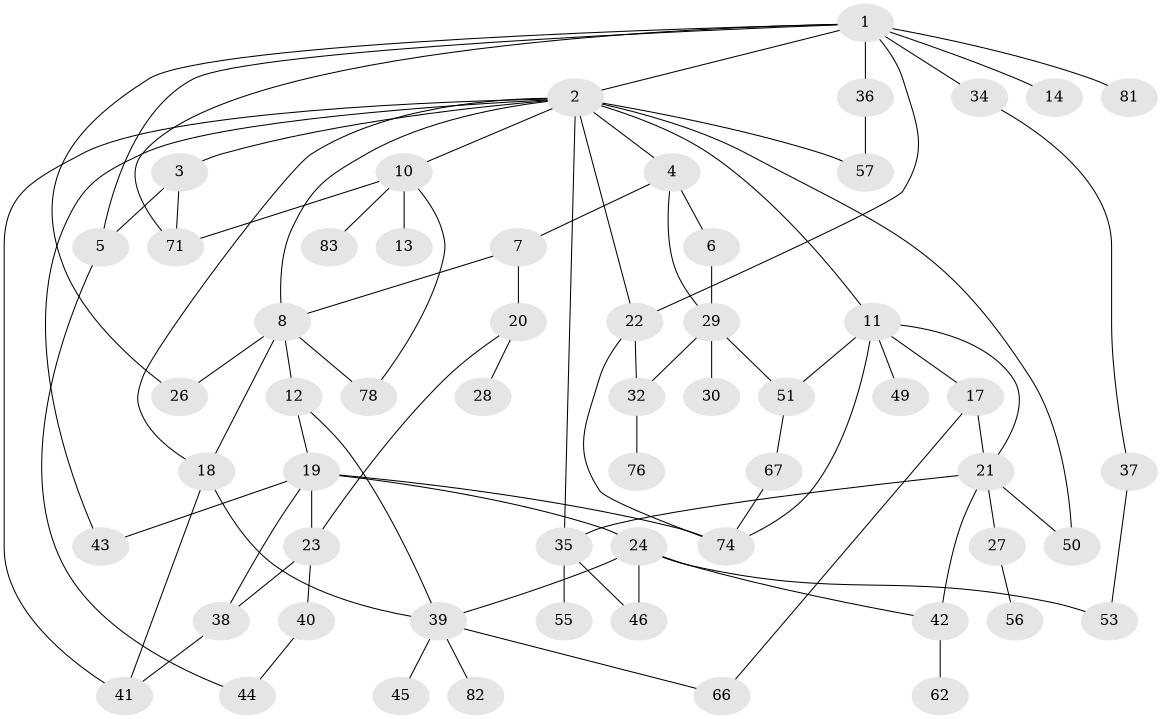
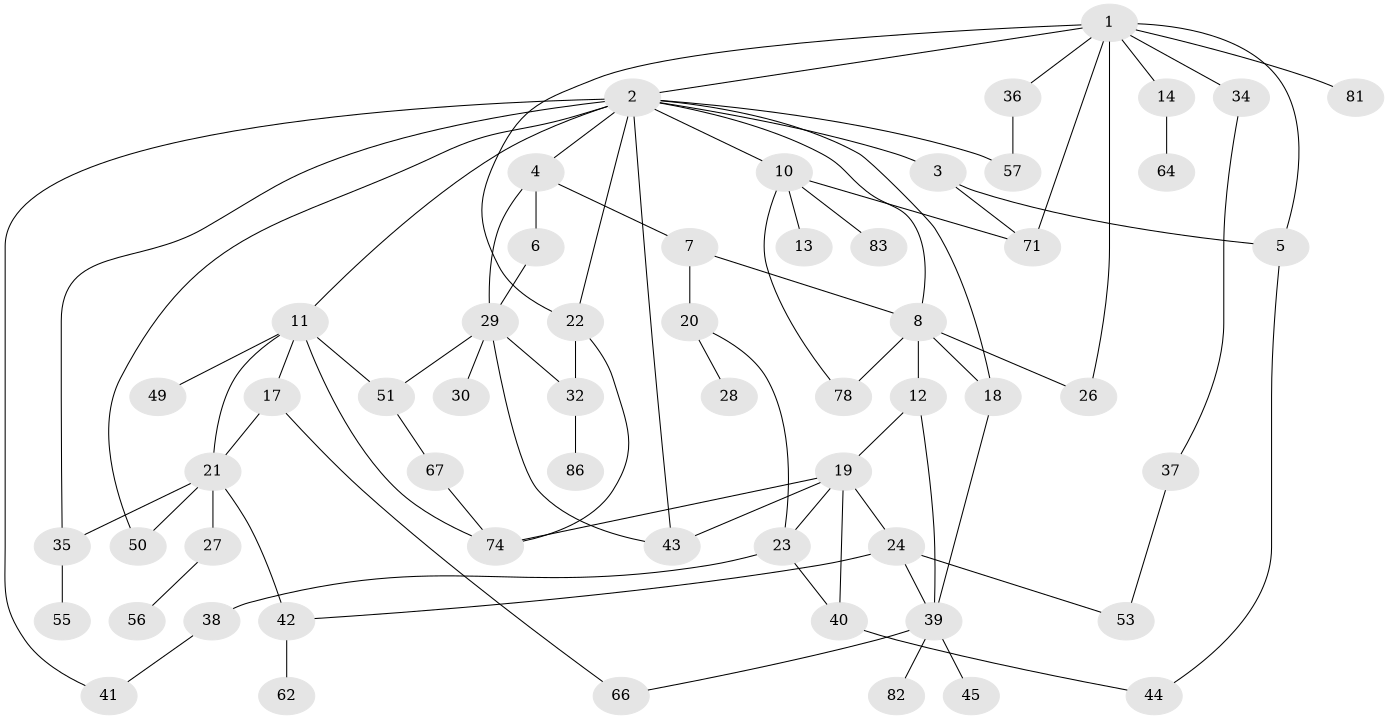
none -> (1167, 172)
(637, 472) -> (576, 472)
none -> (529, 475)
(264, 545) -> (841, 546)
(166, 584) -> none
(639, 621) -> none
